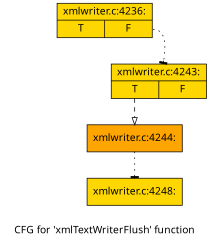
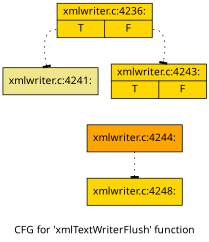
none -> (51, 81)
(135, 108) -> none
